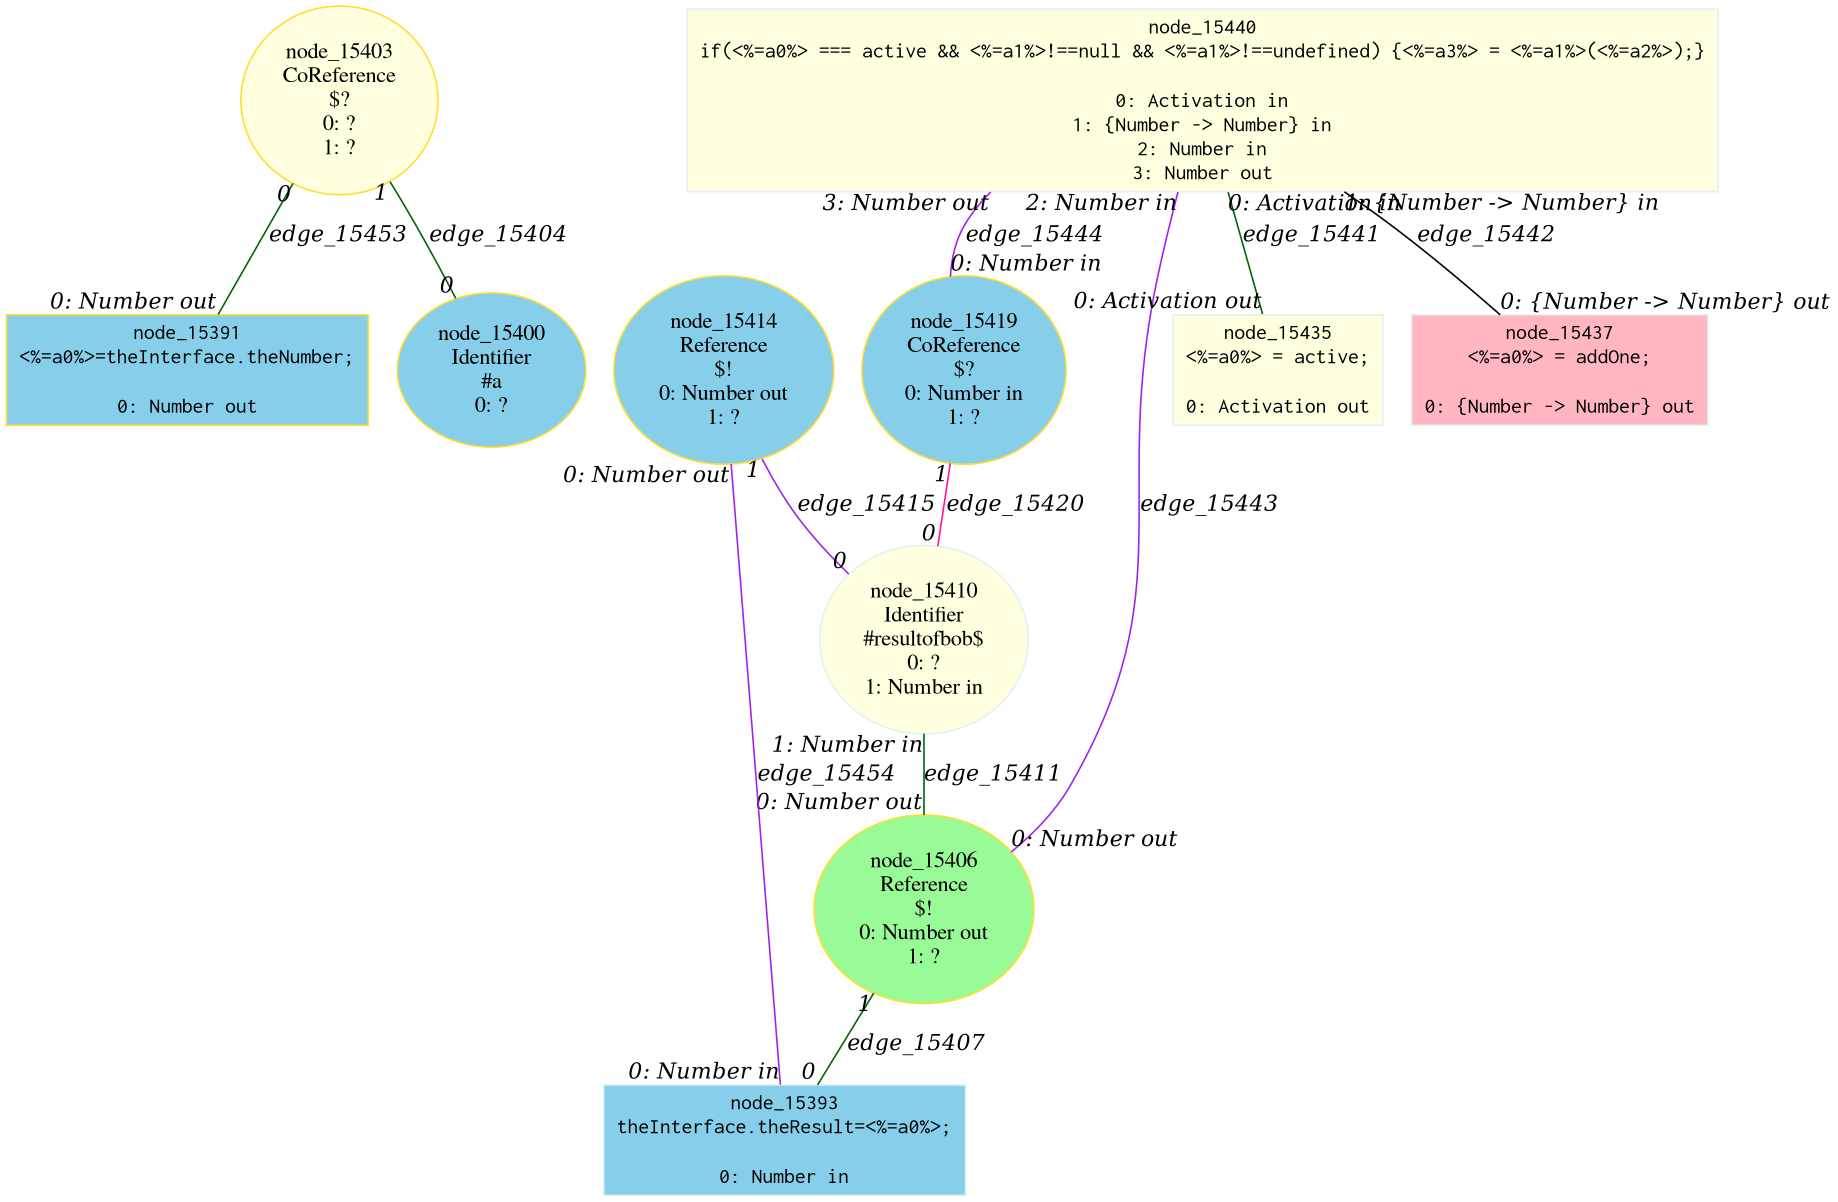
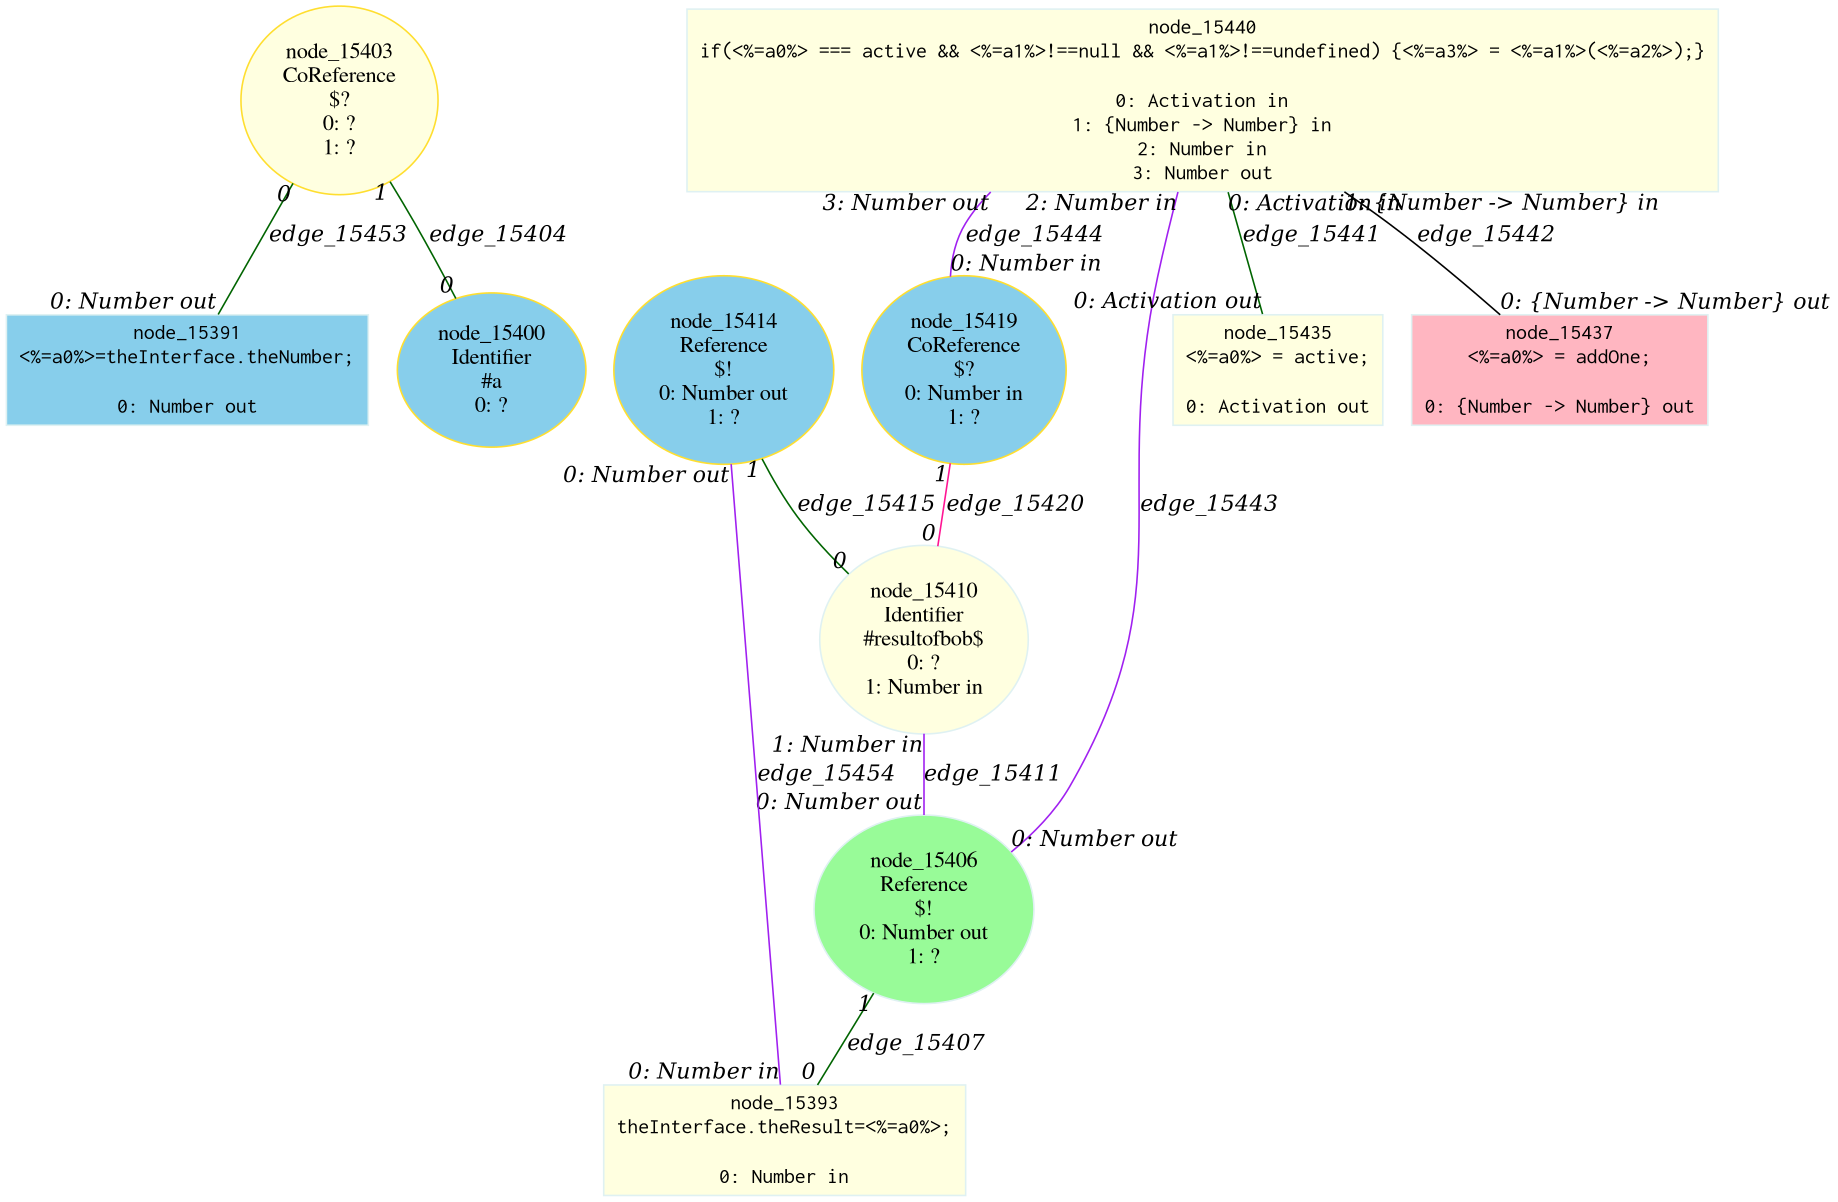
(187, 370) -> (187, 370)
(800, 520) -> (800, 520)
(924, 774) -> (924, 774)
(924, 909) -> (924, 909)
(785, 1140) -> (785, 1140)
